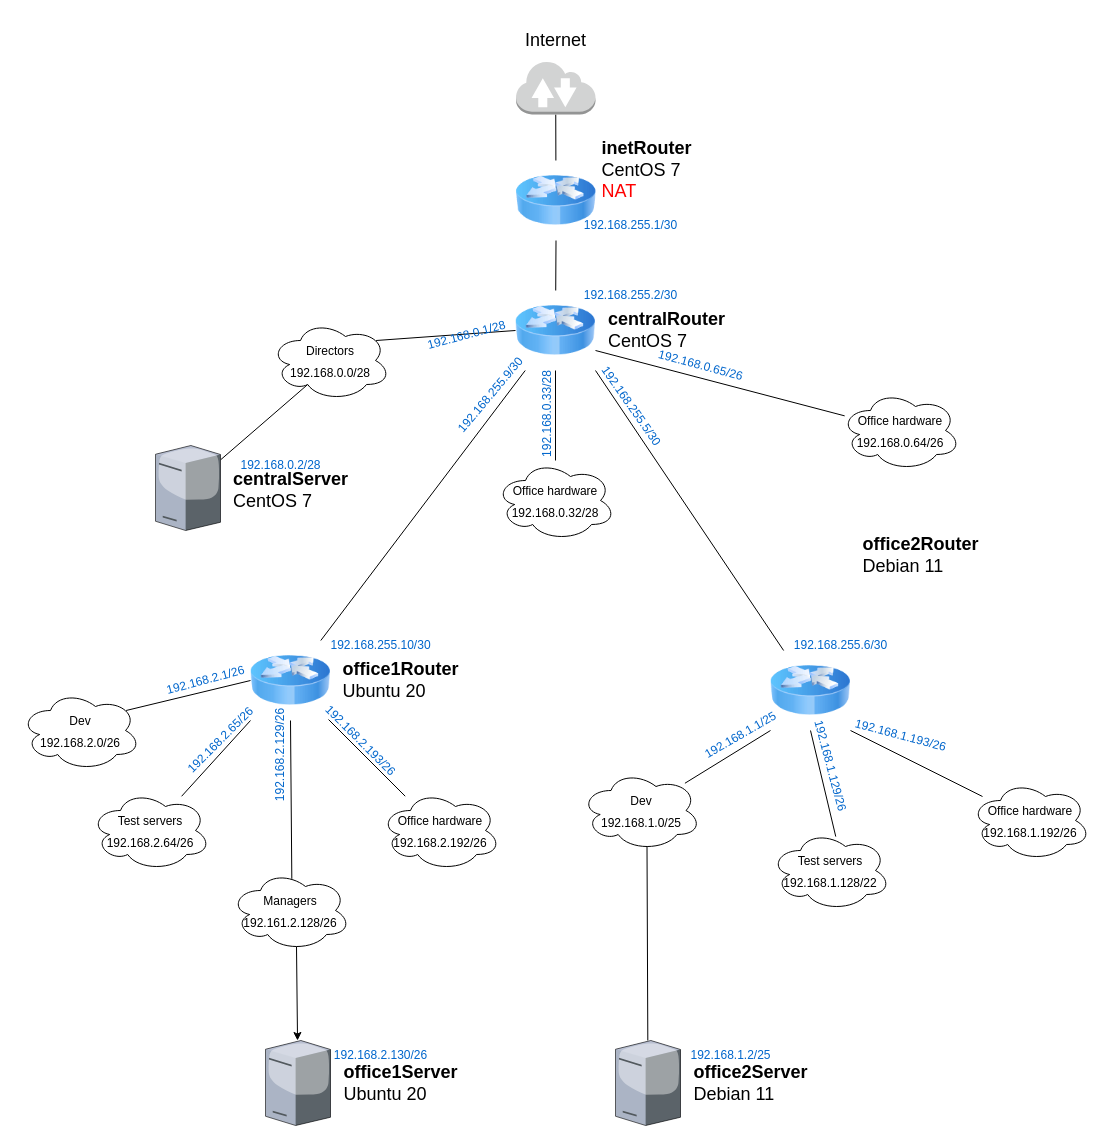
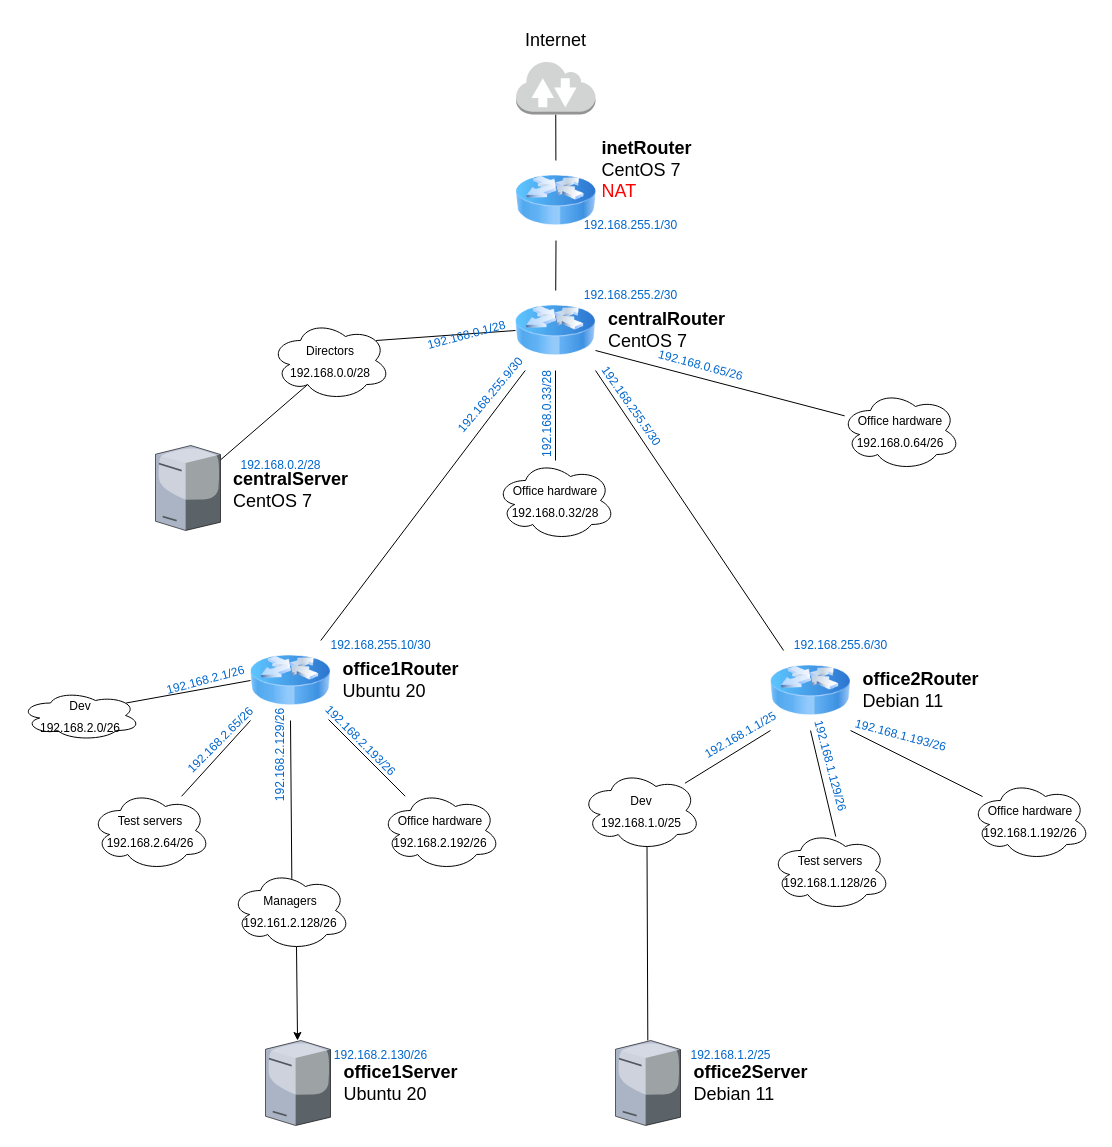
(921, 556) -> (921, 691)
(81, 731) -> (81, 716)
(831, 871) -> (831, 871)
